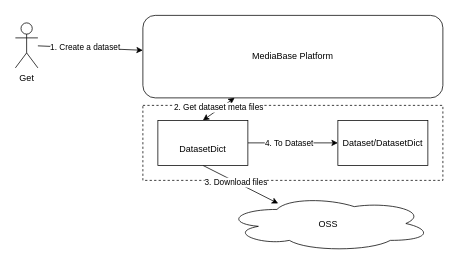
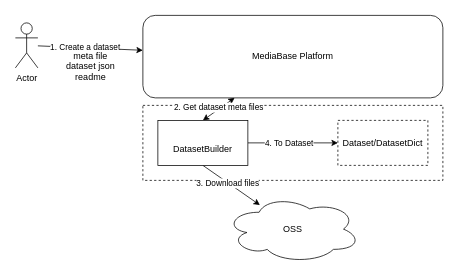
none -> (90, 66)
(27, 79) -> (27, 79)
(203, 143) -> (203, 143)
(383, 143) -> (383, 143)
(329, 224) -> (293, 229)
